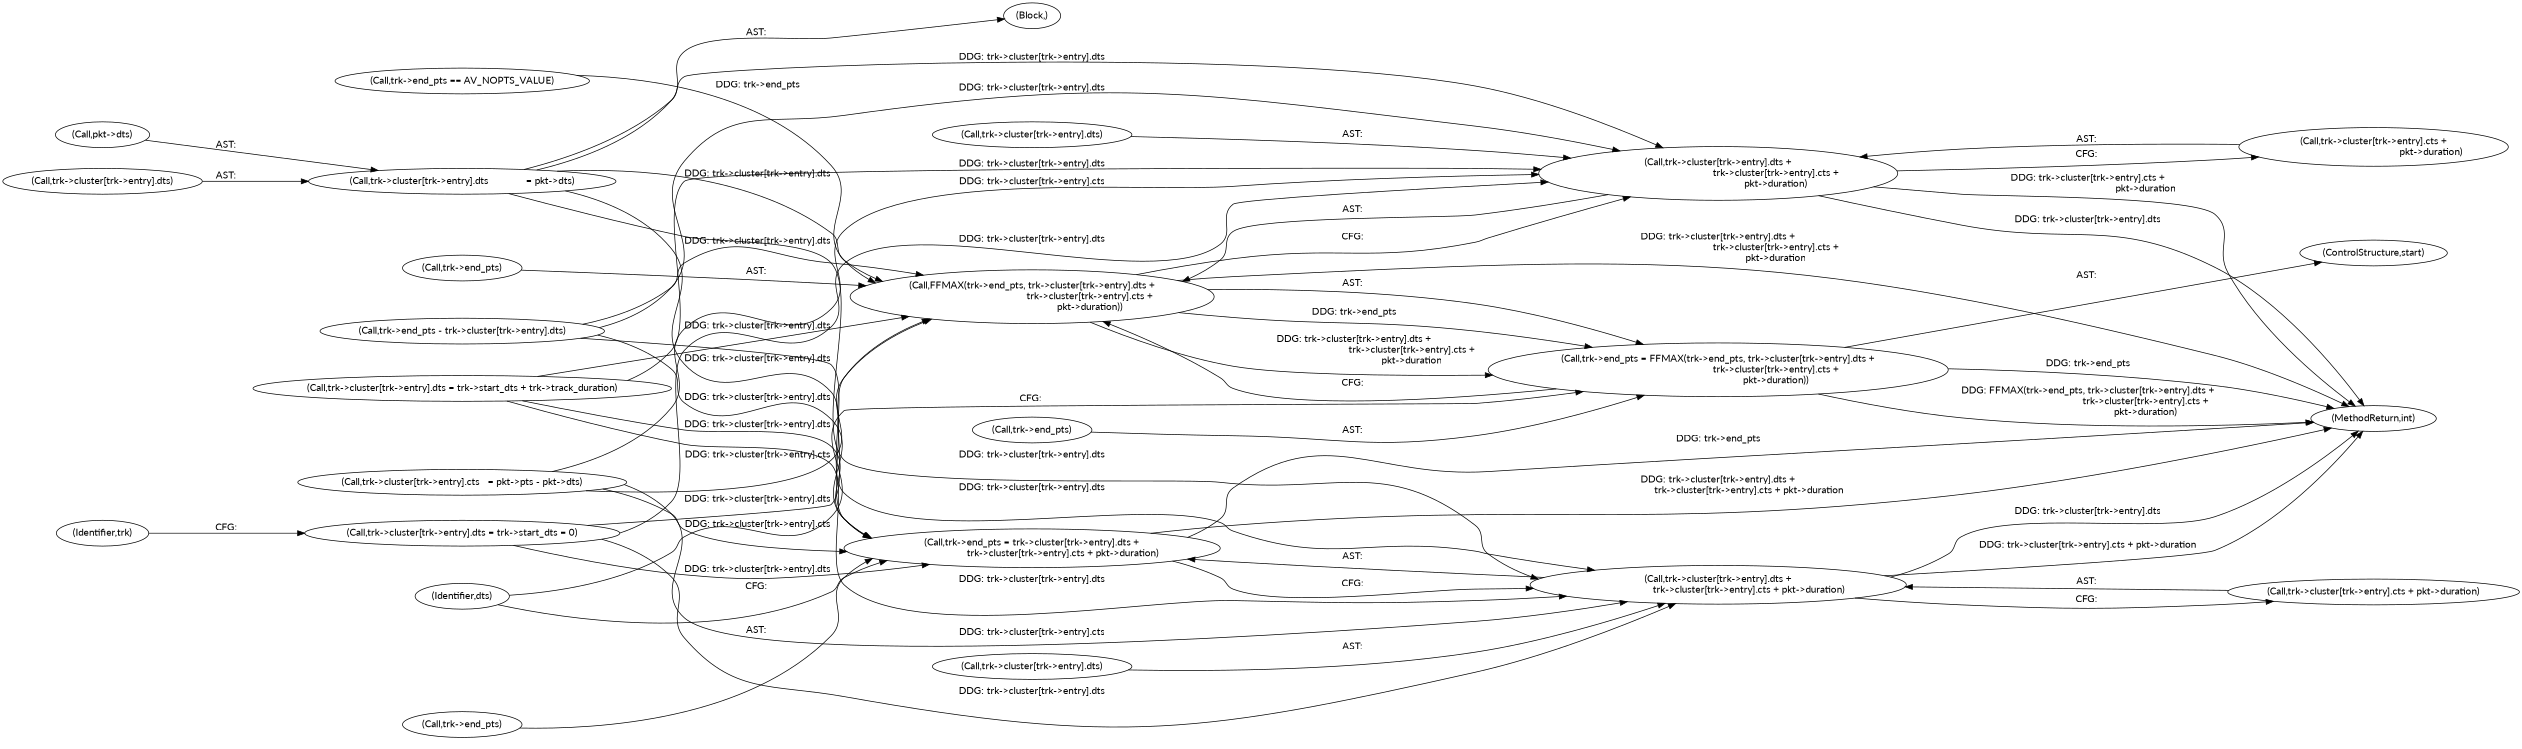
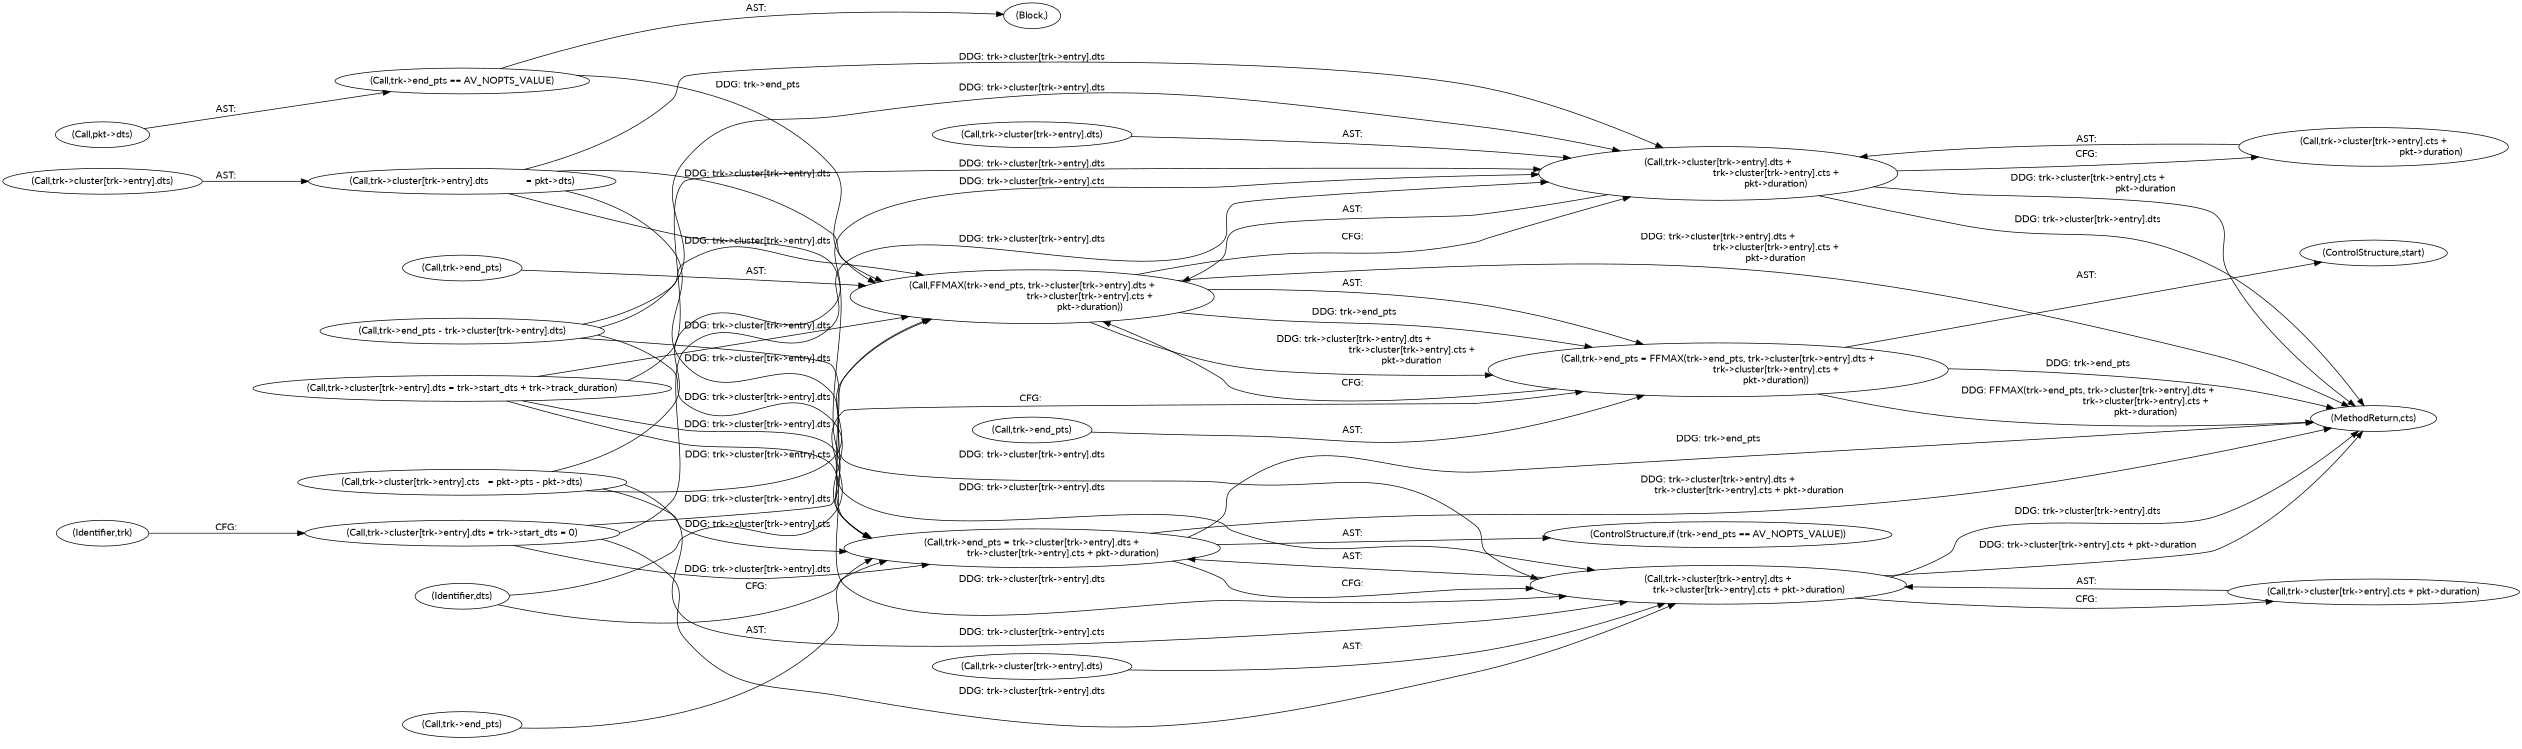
(737, 39) -> (746, 18)
(258, 155) -> (264, 111)
(2374, 419) -> (2374, 419)
none -> (1718, 535)
